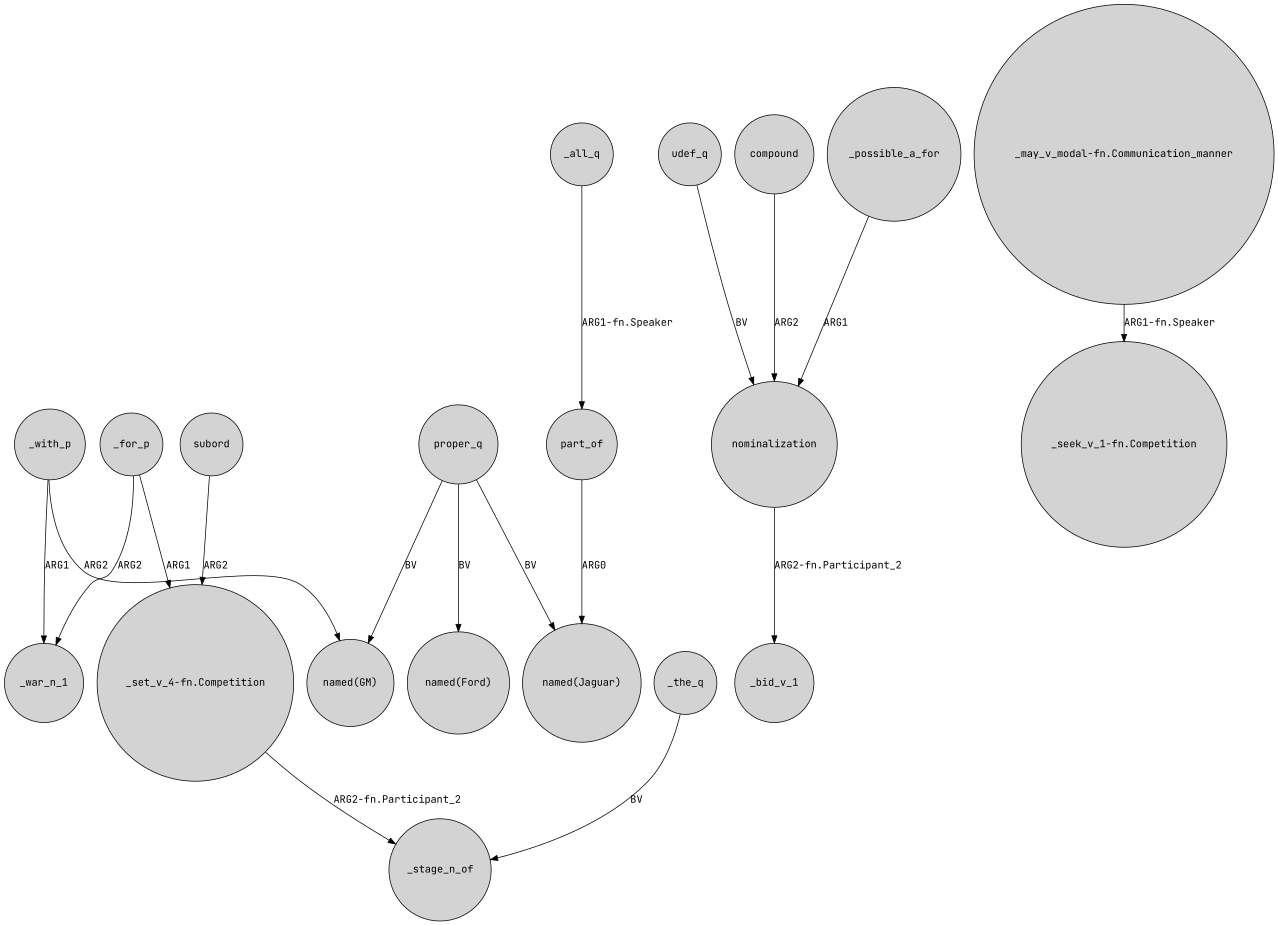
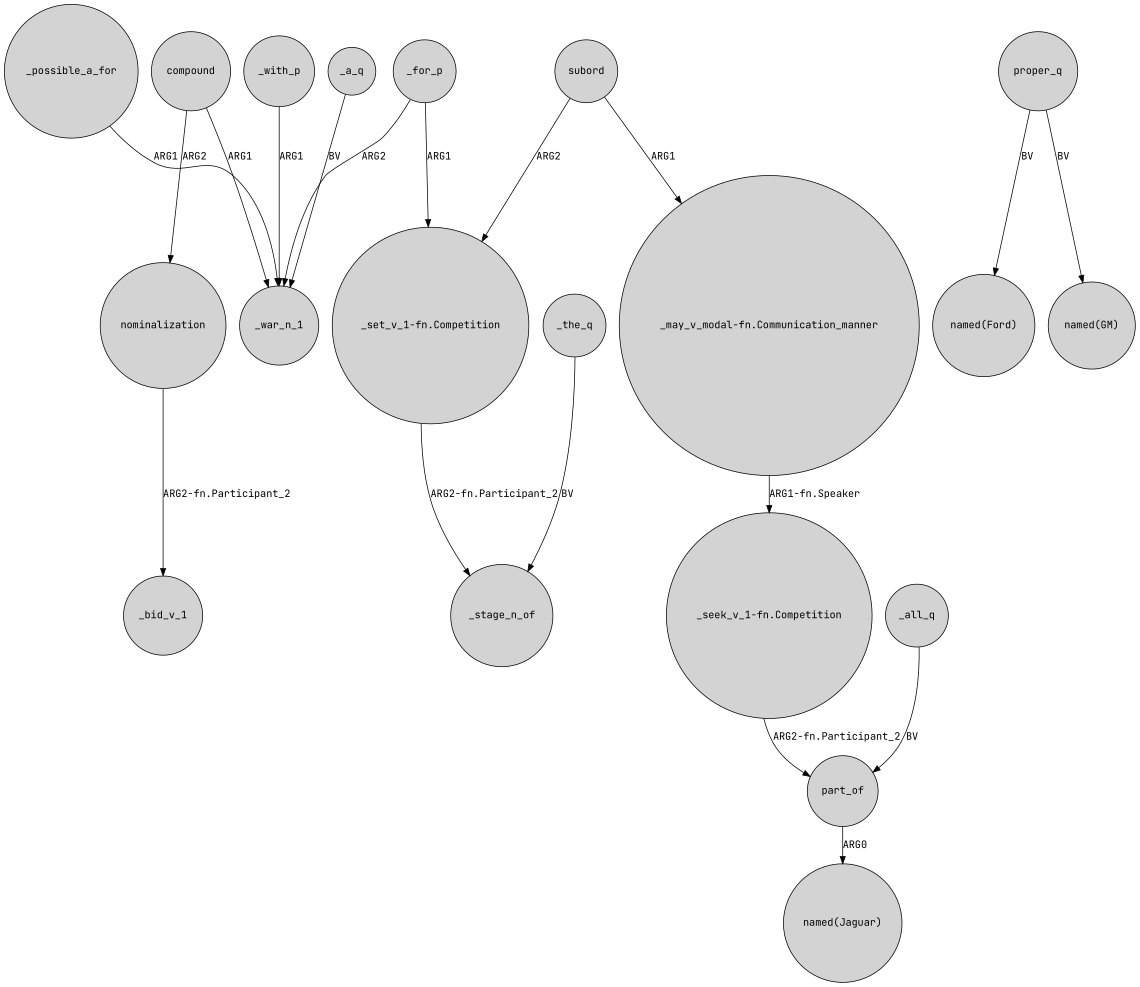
none -> (352, 71)
none -> (641, 147)
(690, 154) -> none
none -> (239, 193)
(835, 298) -> (222, 169)
(627, 323) -> (912, 737)
(514, 552) -> none
(173, 581) -> none
(195, 683) -> (431, 326)
none -> (778, 750)
